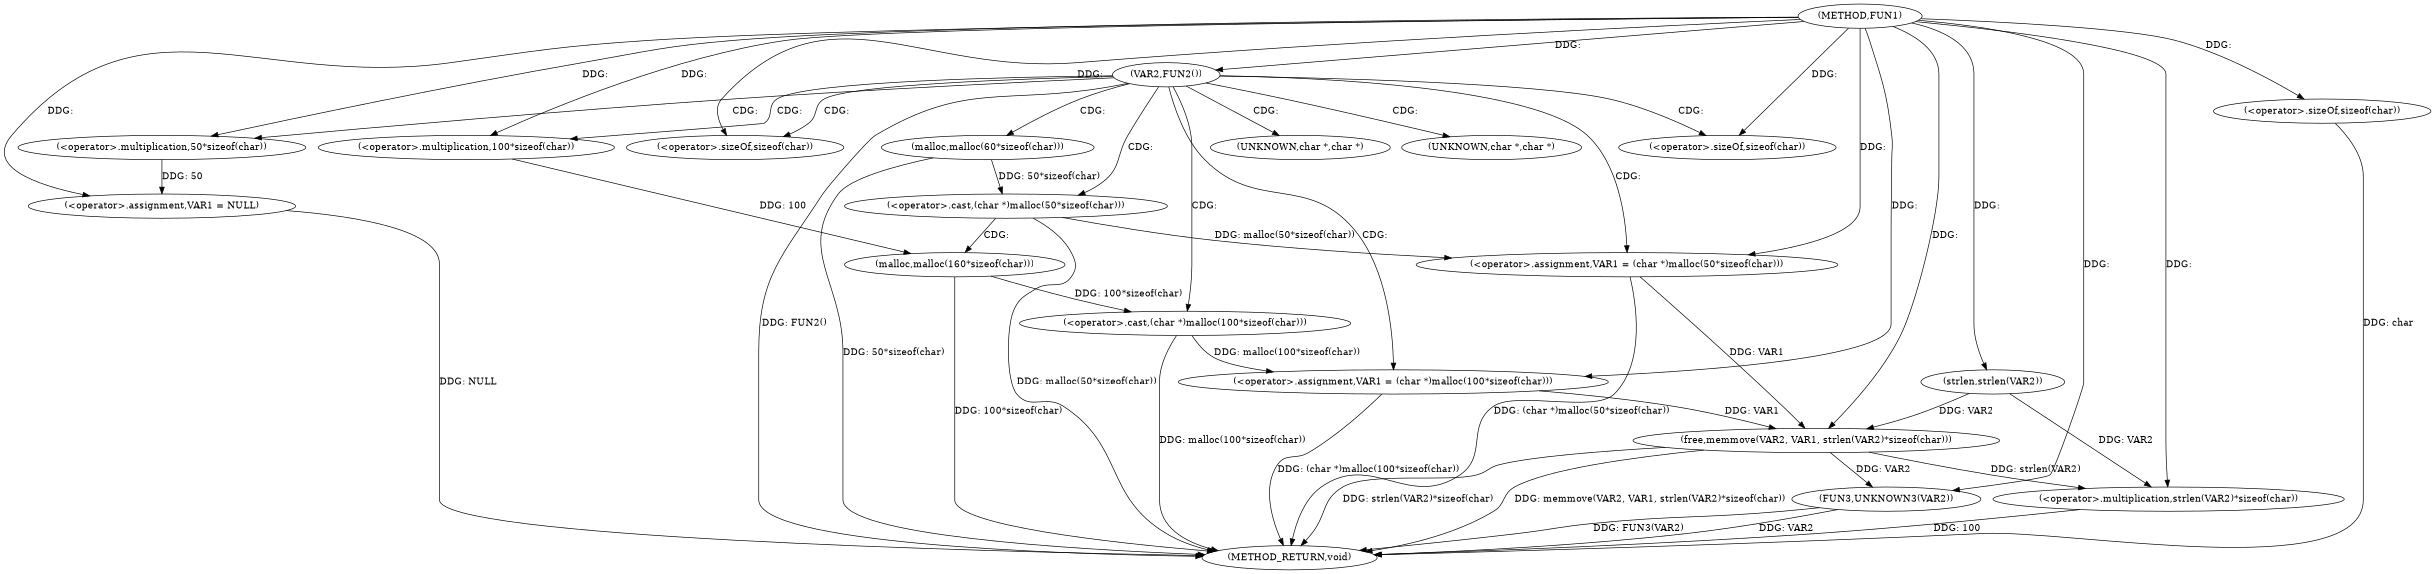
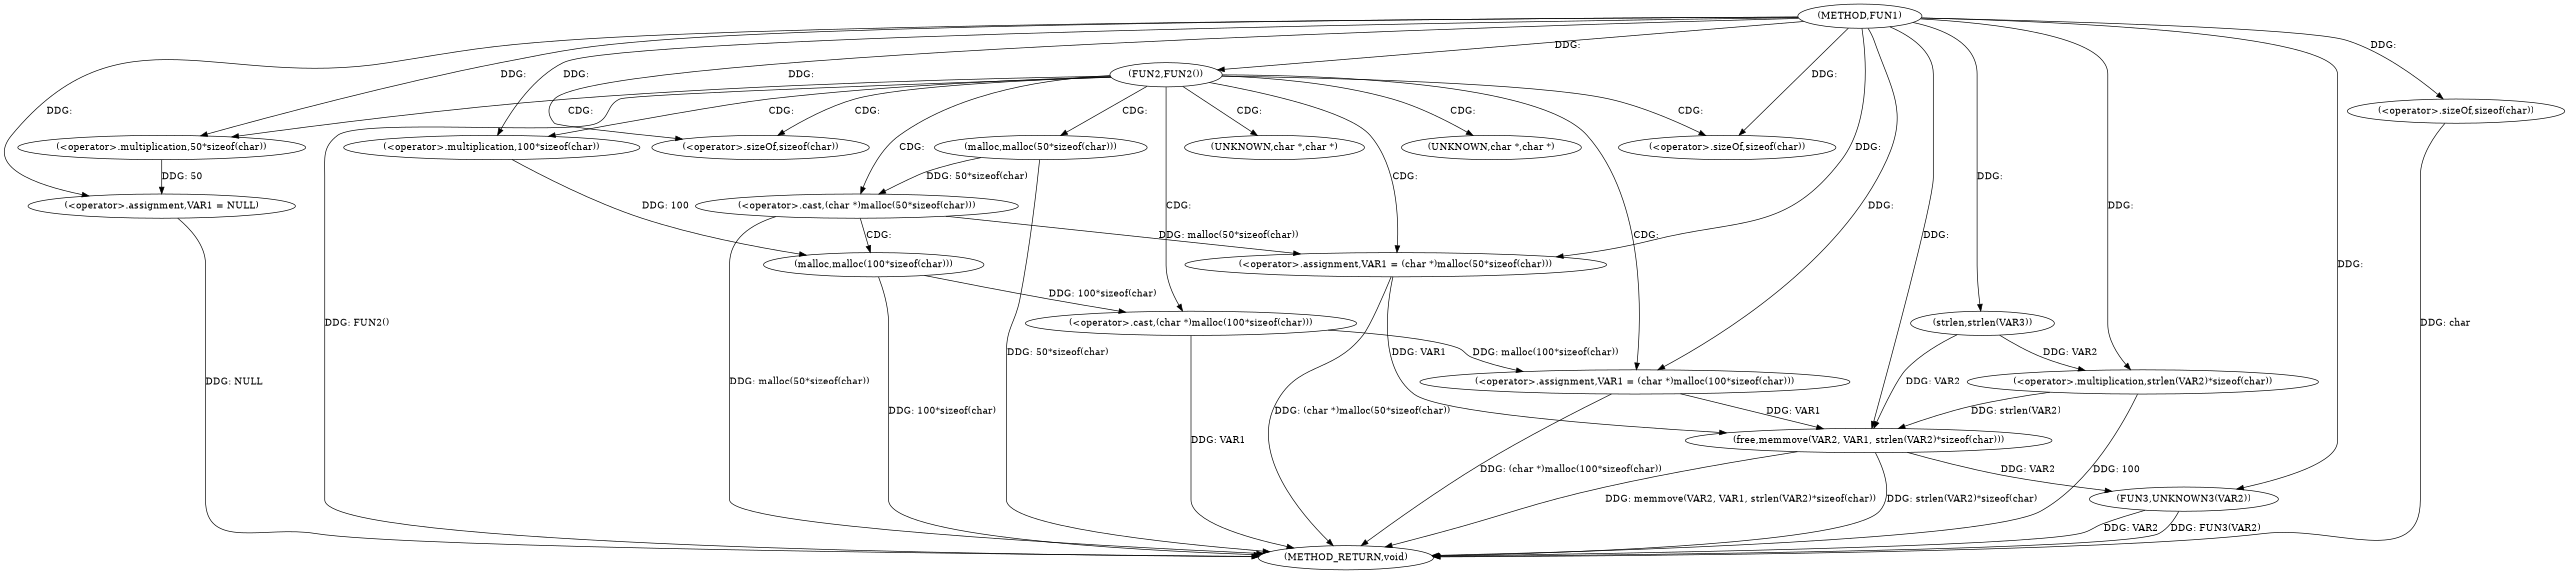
(1166, 75) -> (1166, 75)
(988, 148) -> (1041, 148)
(955, 265) -> (874, 265)
(1993, 382) -> (1983, 323)
(1233, 441) -> (1219, 441)
(1973, 472) -> (1976, 405)
